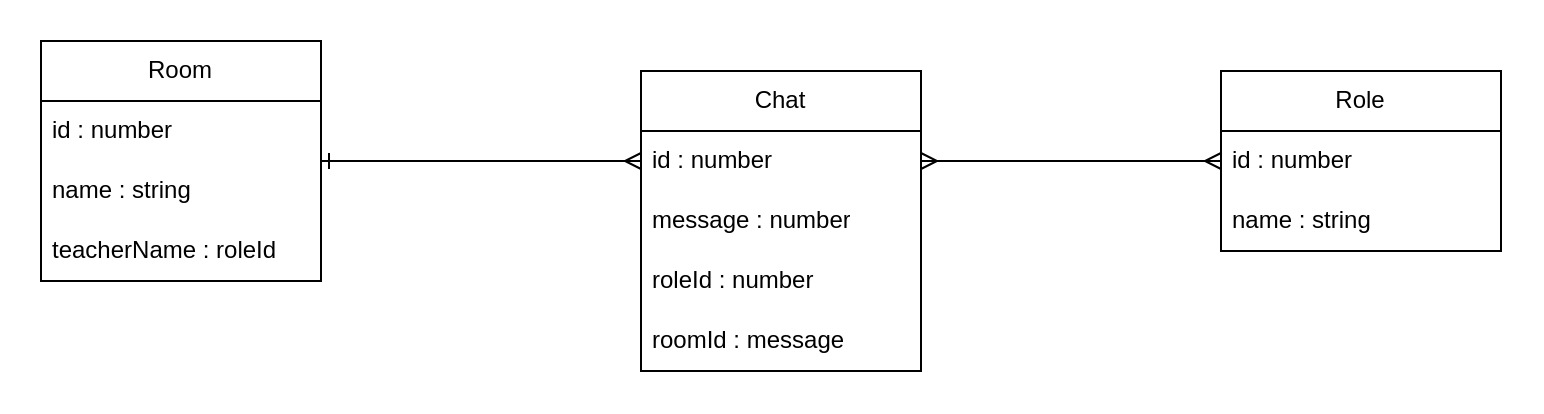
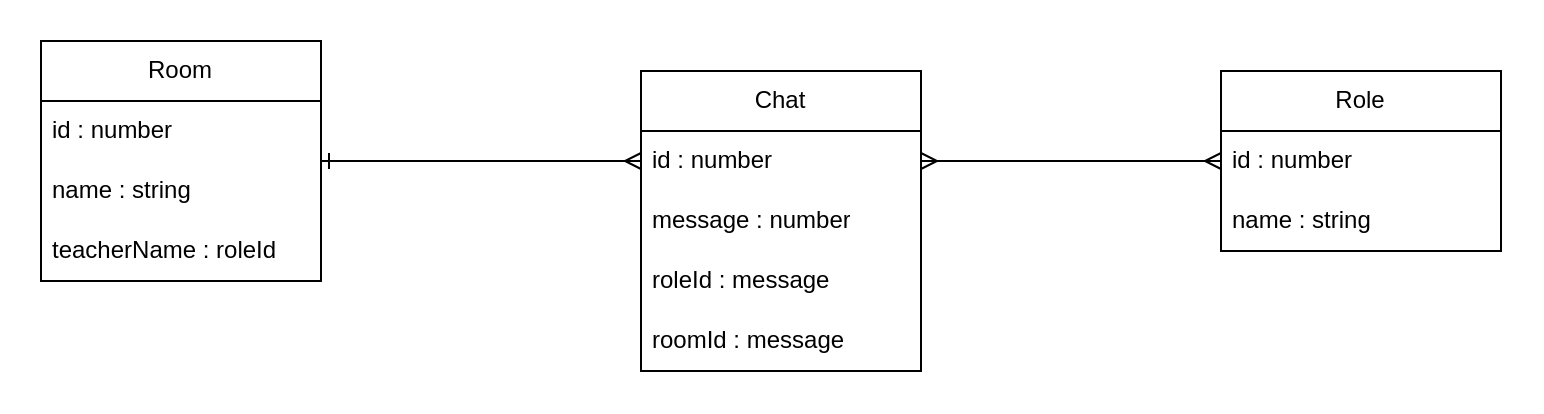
(741, 281) -> (748, 281)
